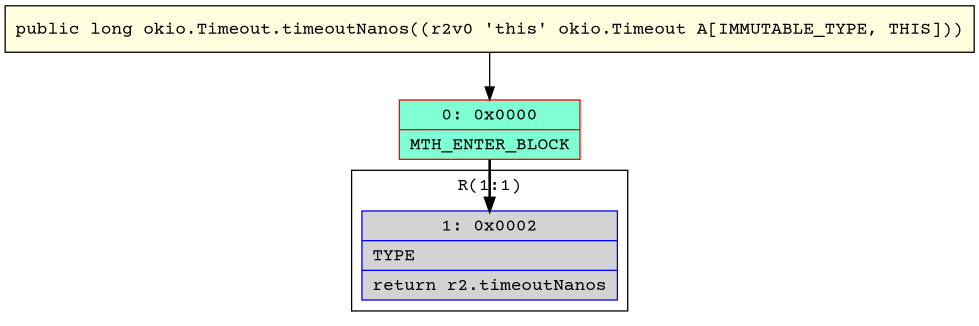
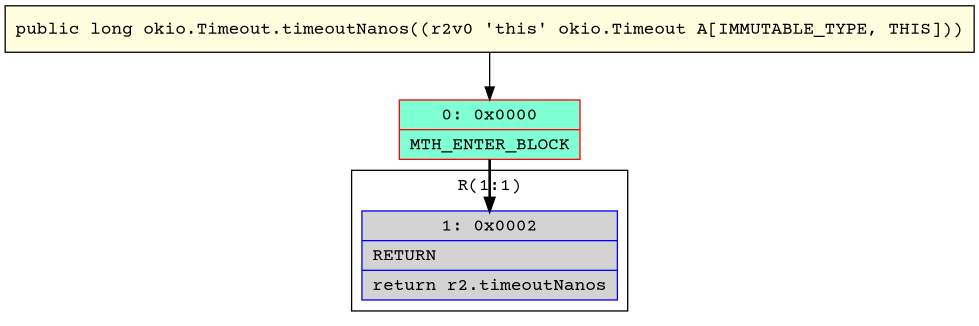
(394, 255) -> (405, 255)
